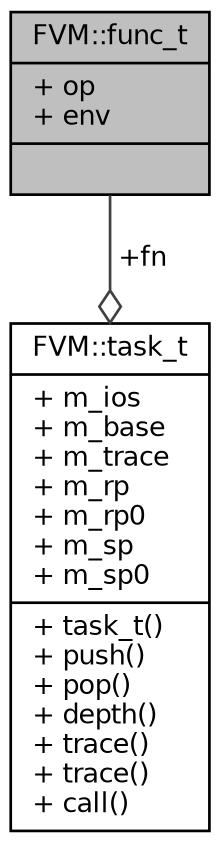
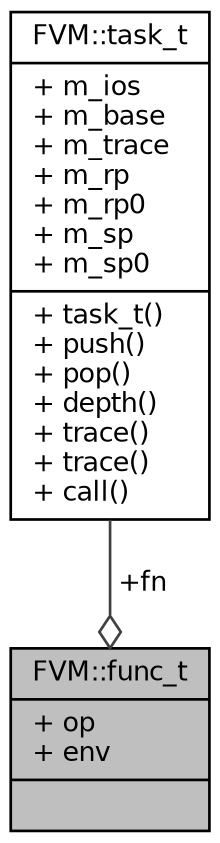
(110, 242) -> (110, 567)
